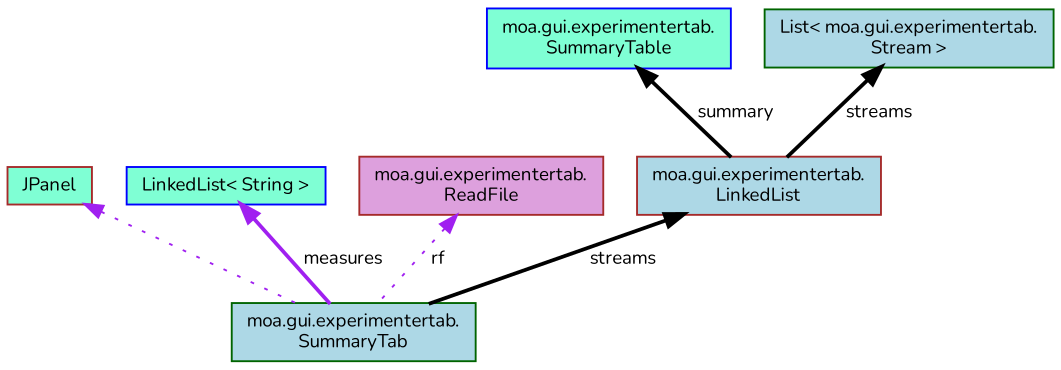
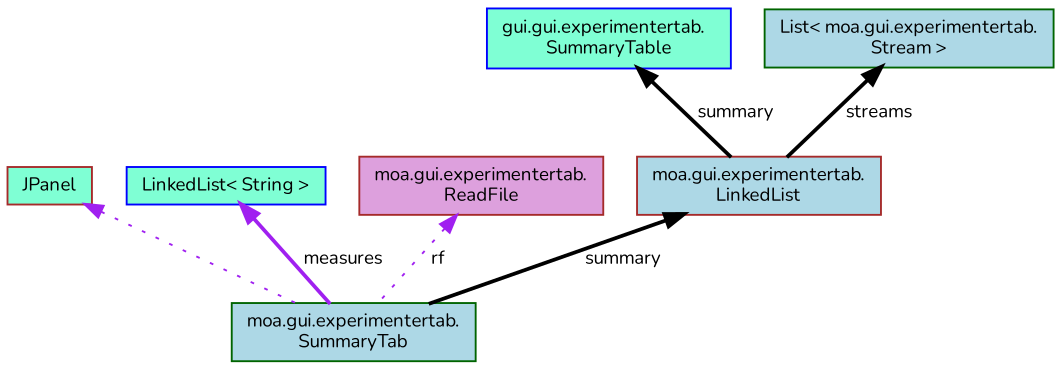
(609, 38) -> (609, 38)
(621, 259) -> (621, 259)
